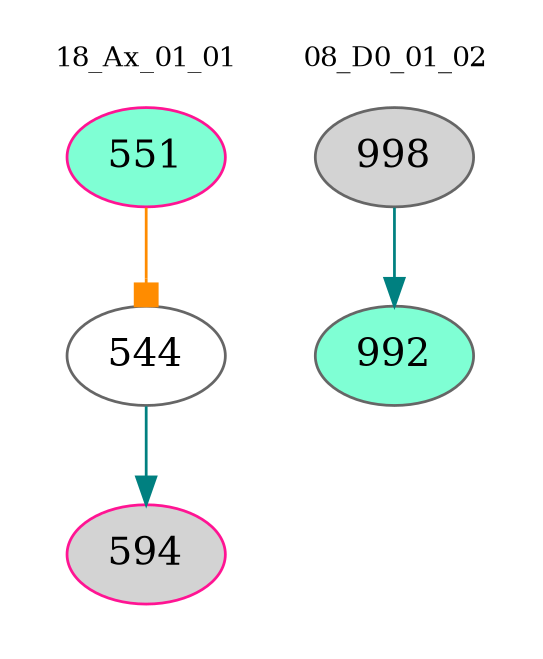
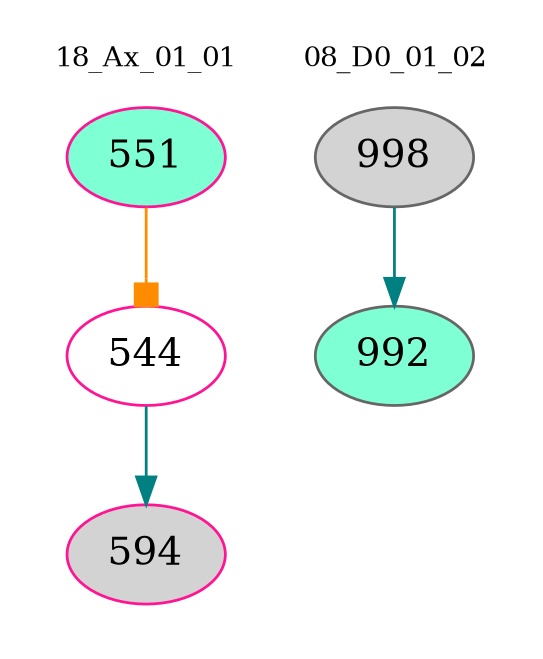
(146, 356) -> (146, 356)
